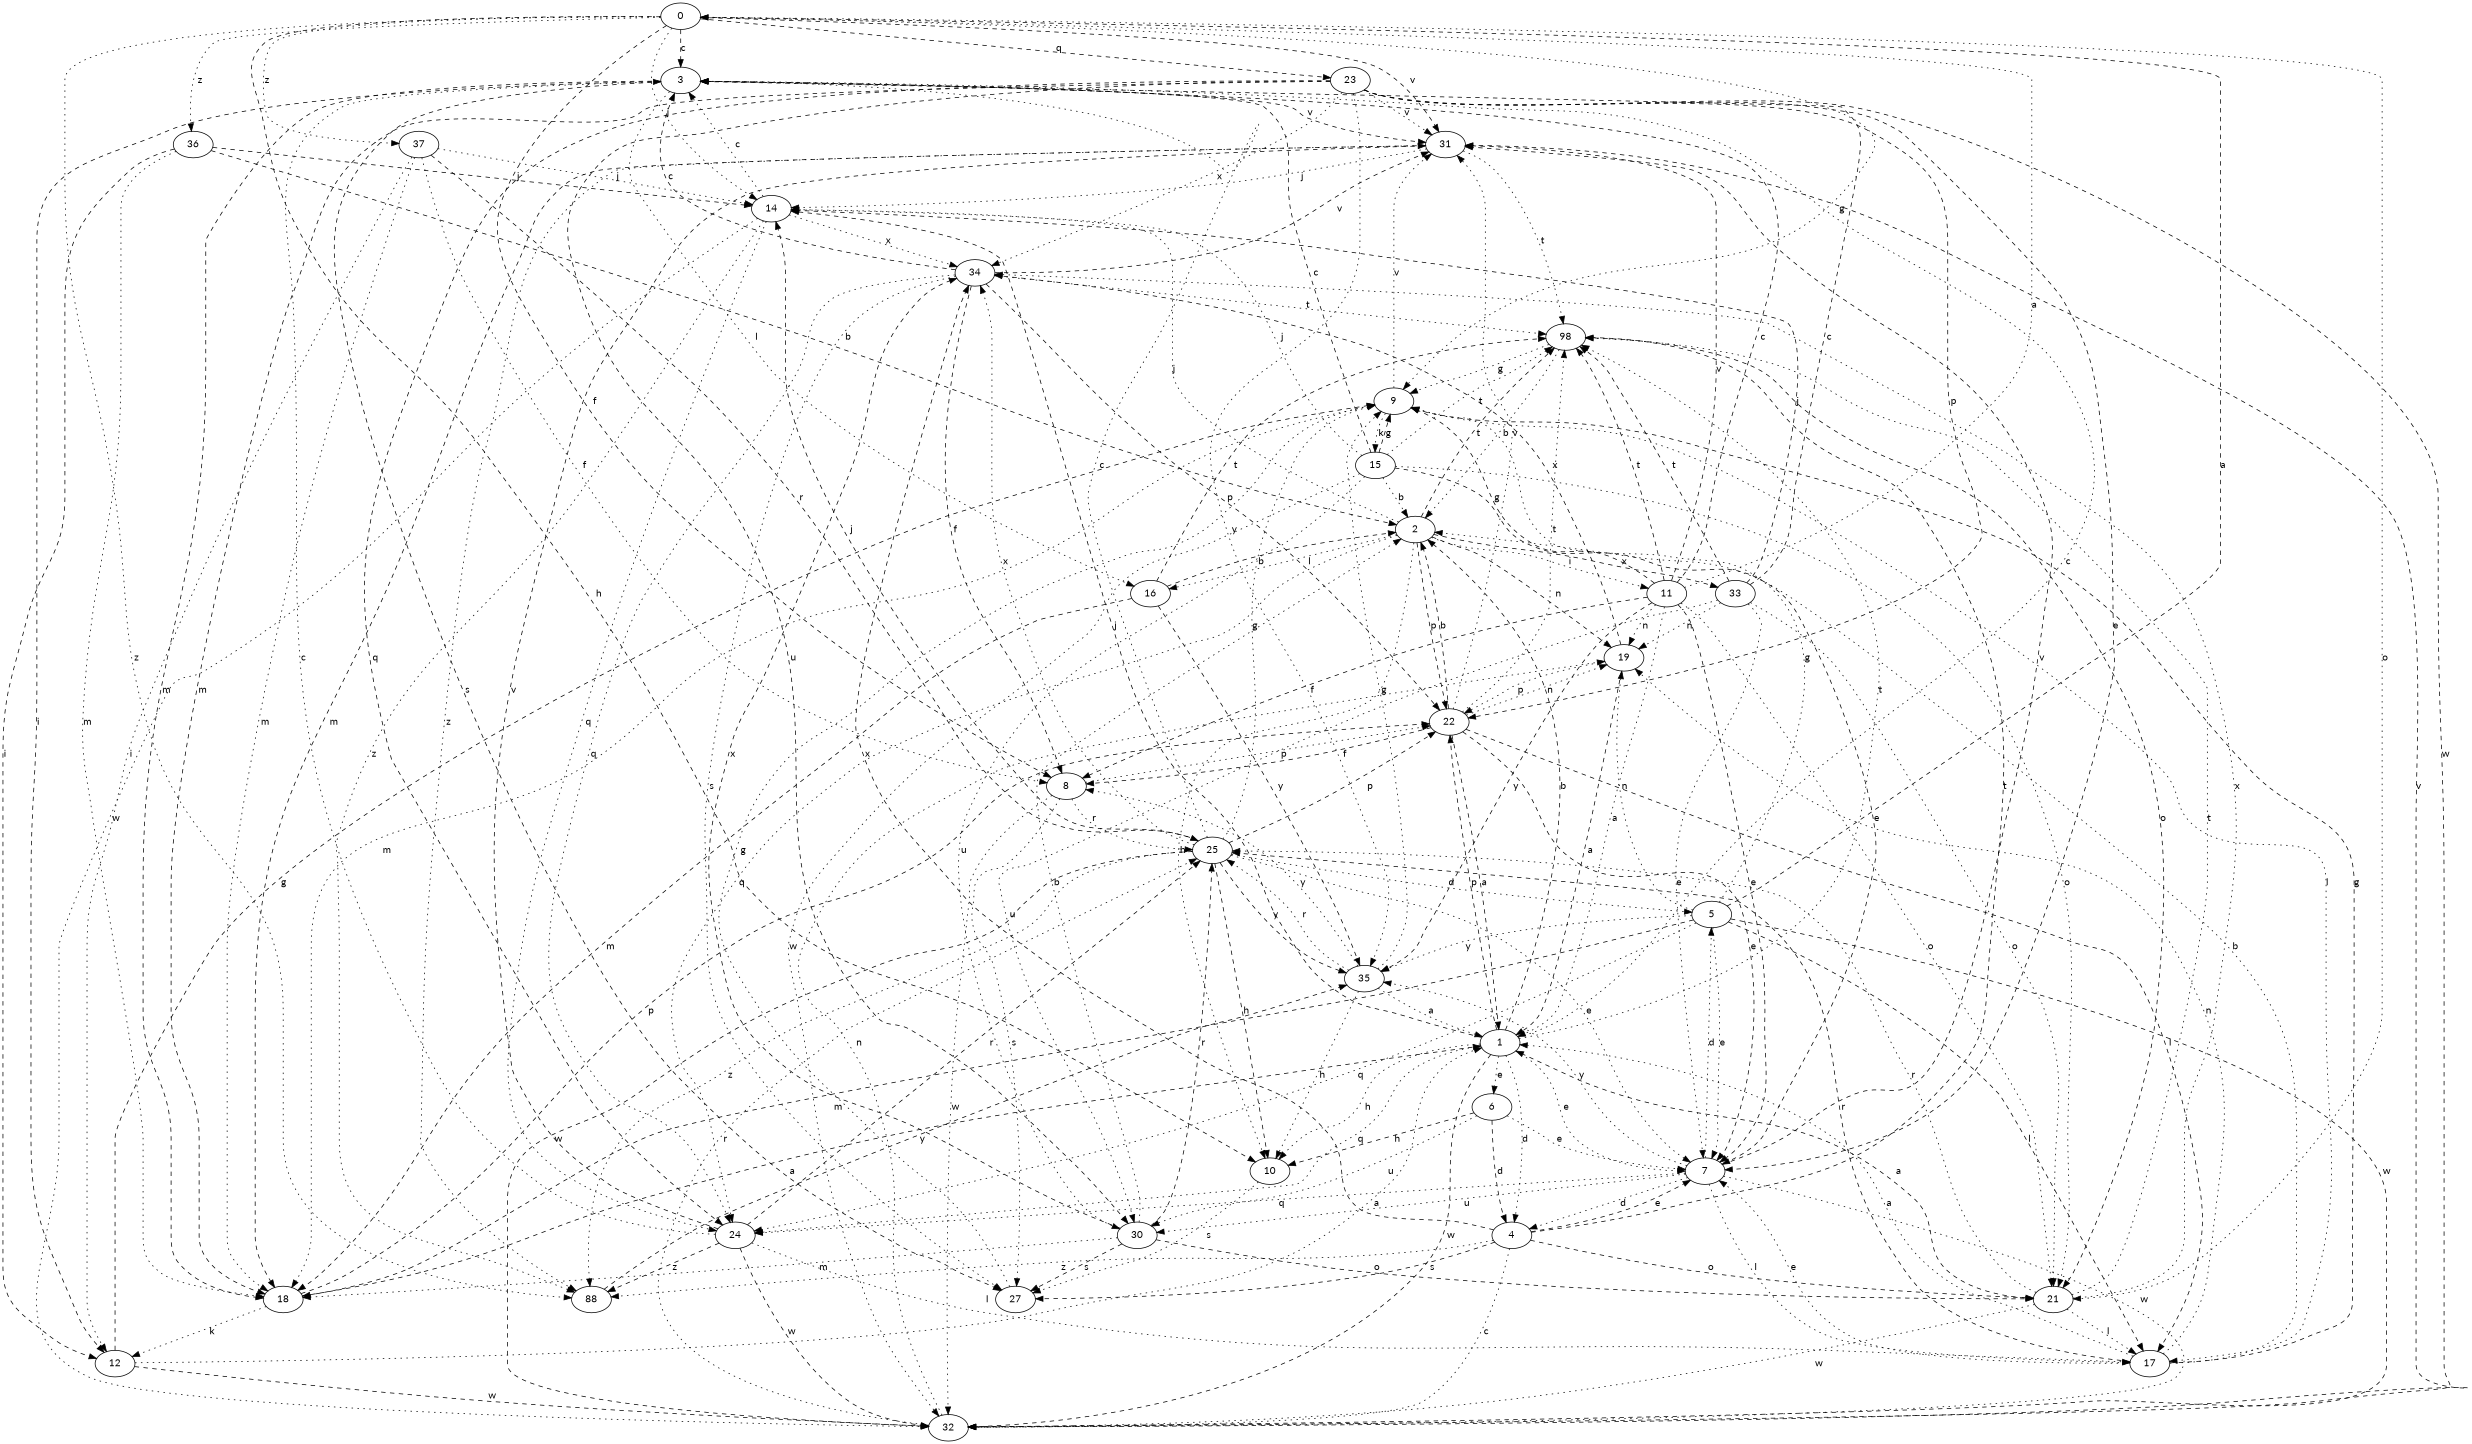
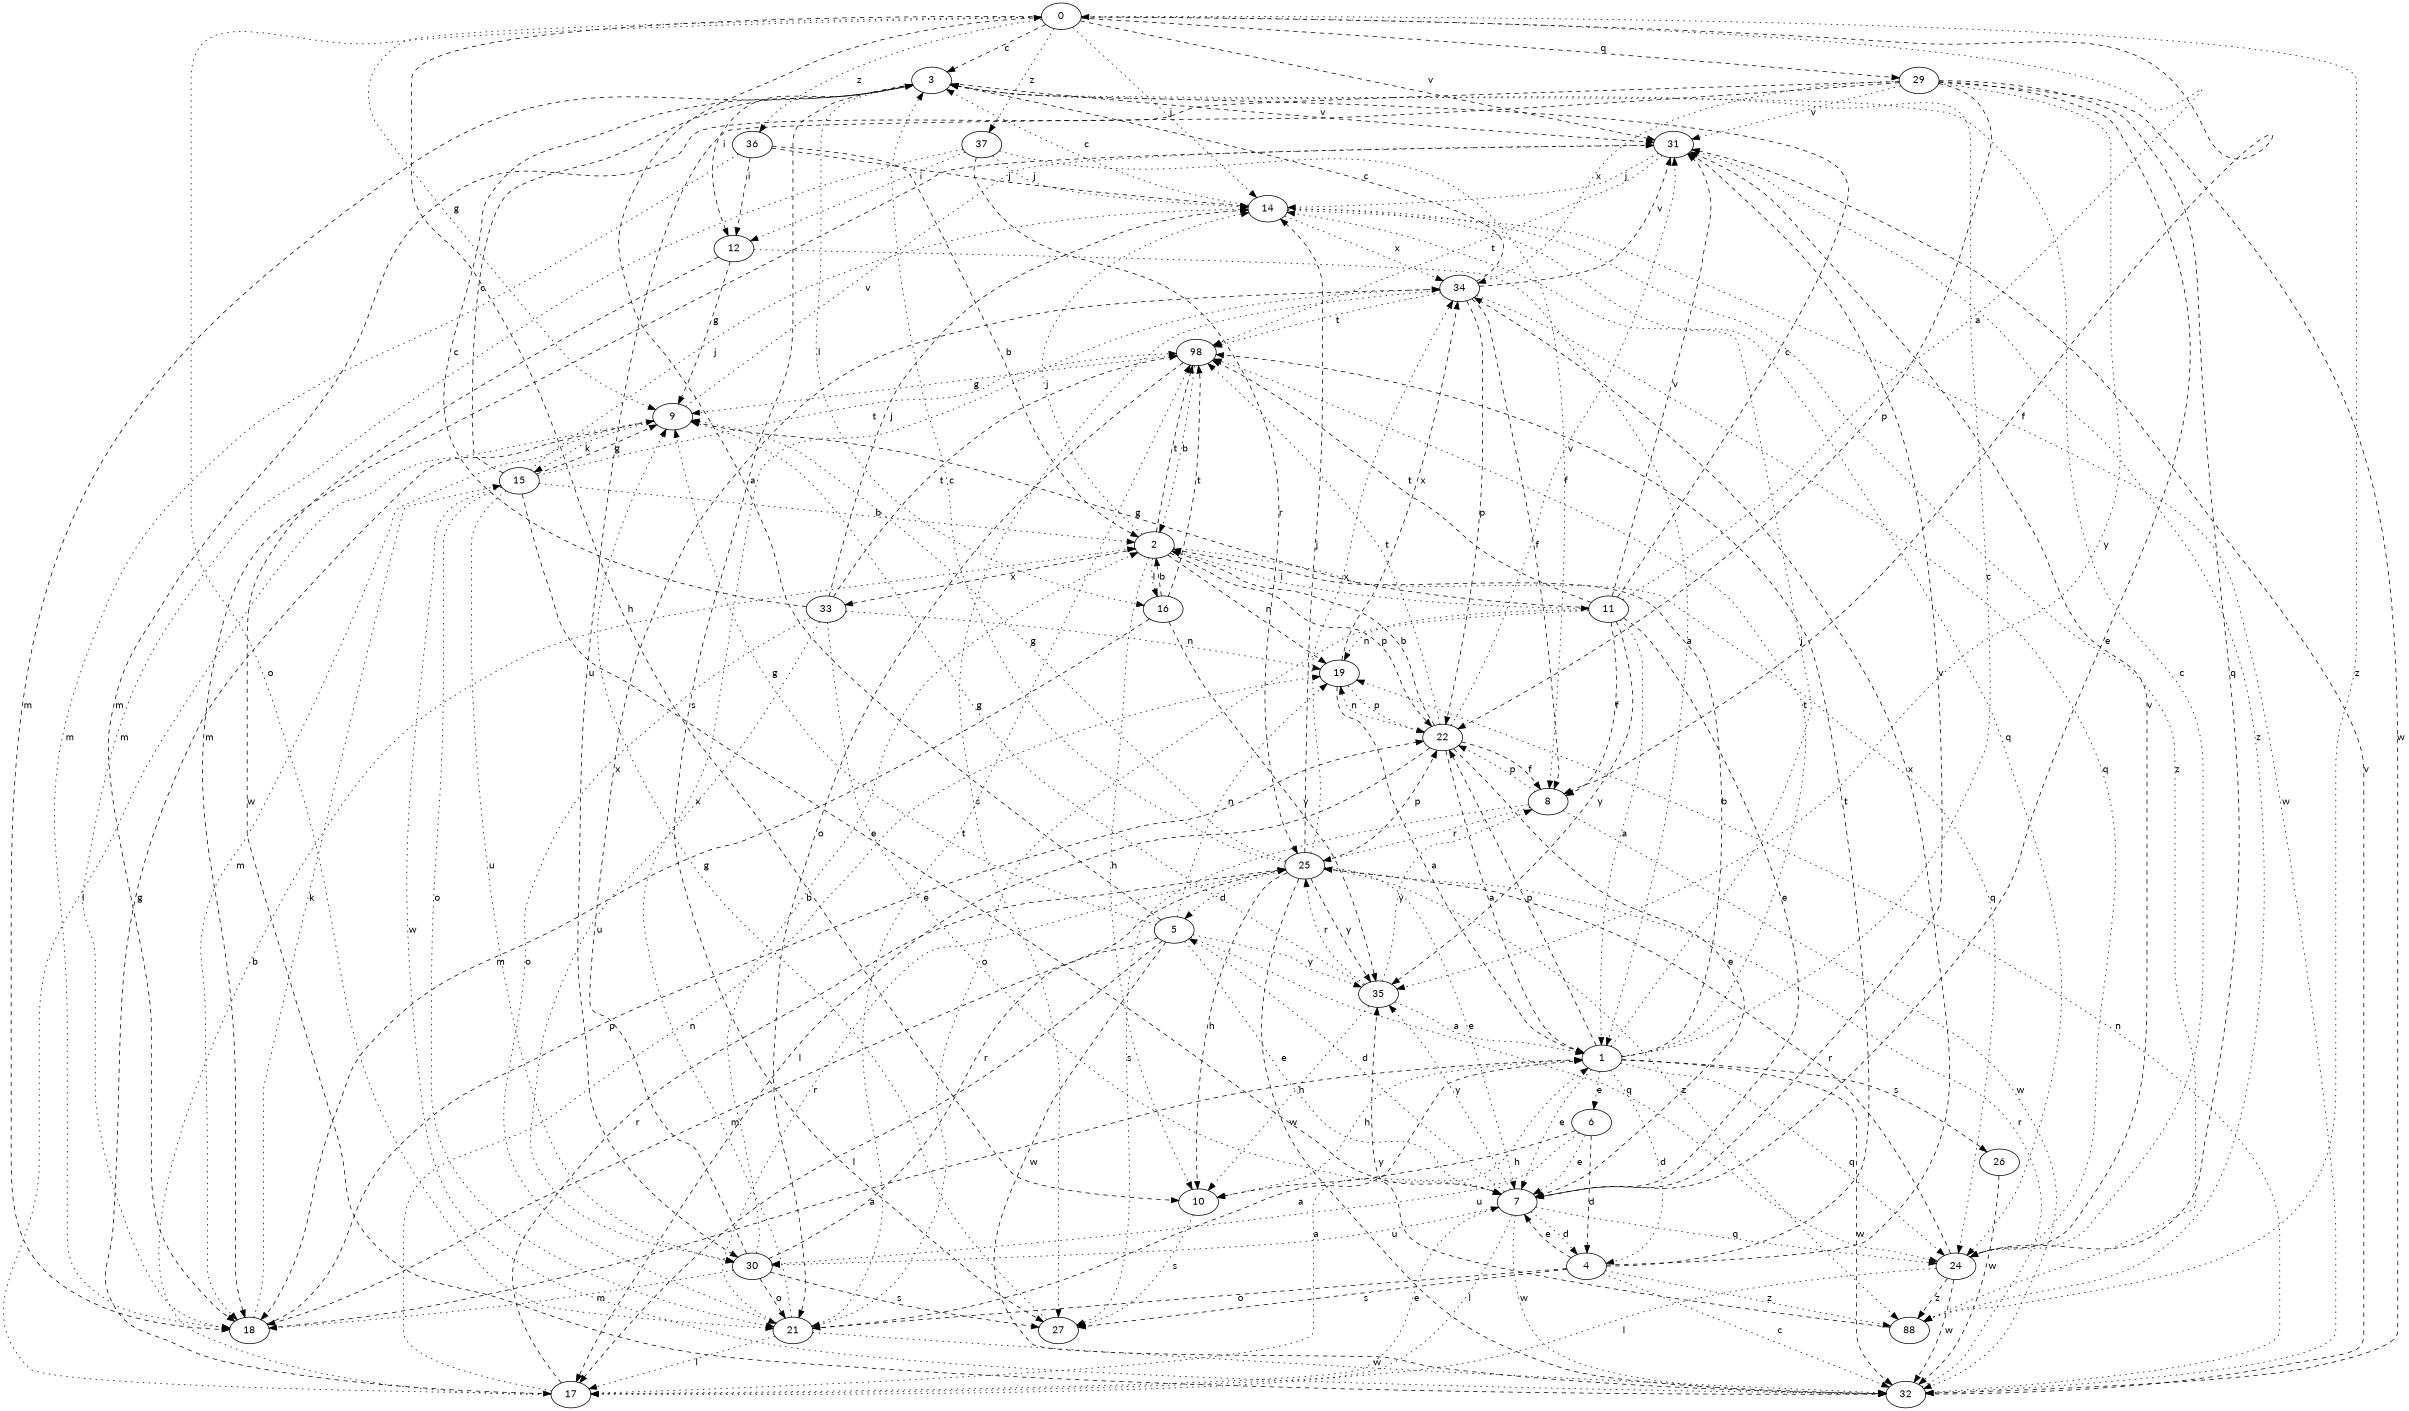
(1350, 80) -> (1919, 80)
(1112, 624) -> (1770, 490)
none -> (2000, 1162)
(203, 1330) -> (310, 888)
